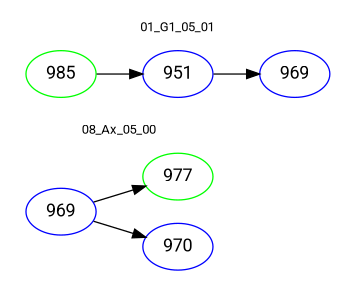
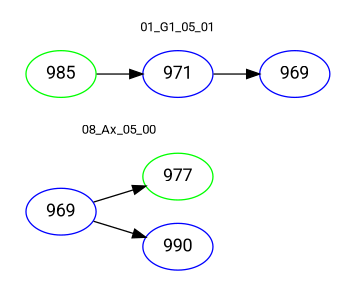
(178, 74) -> (178, 74)
(178, 247) -> (178, 247)
